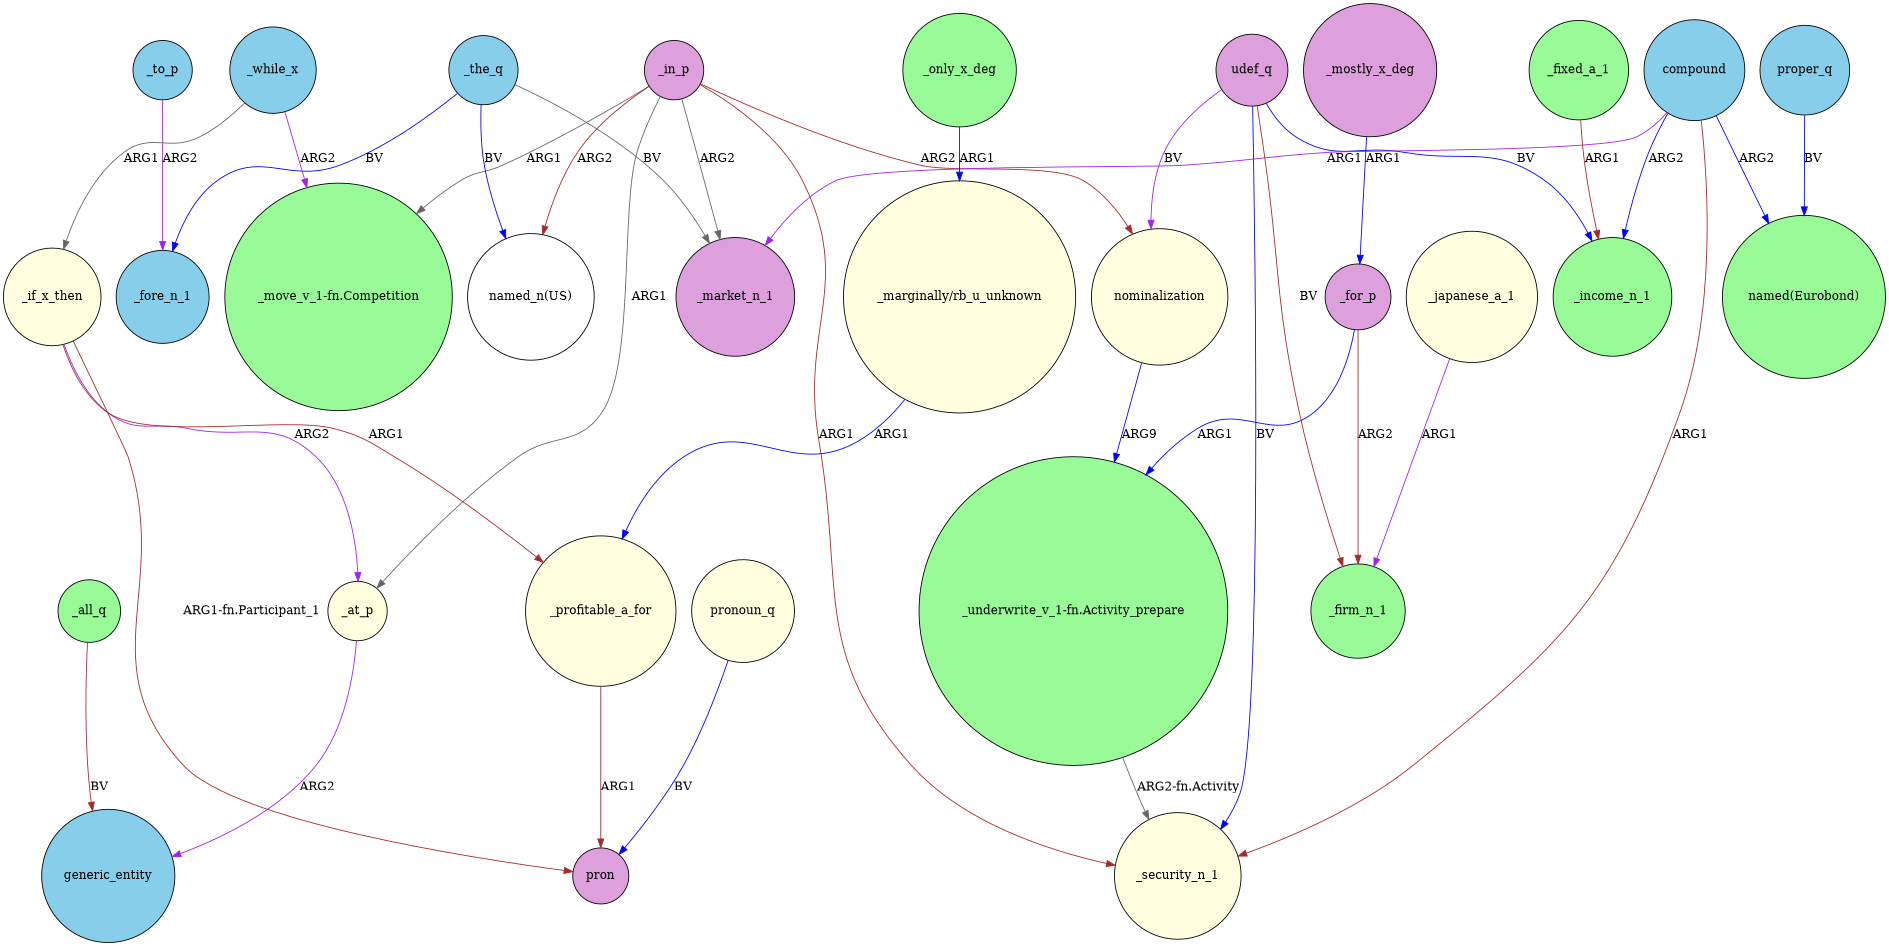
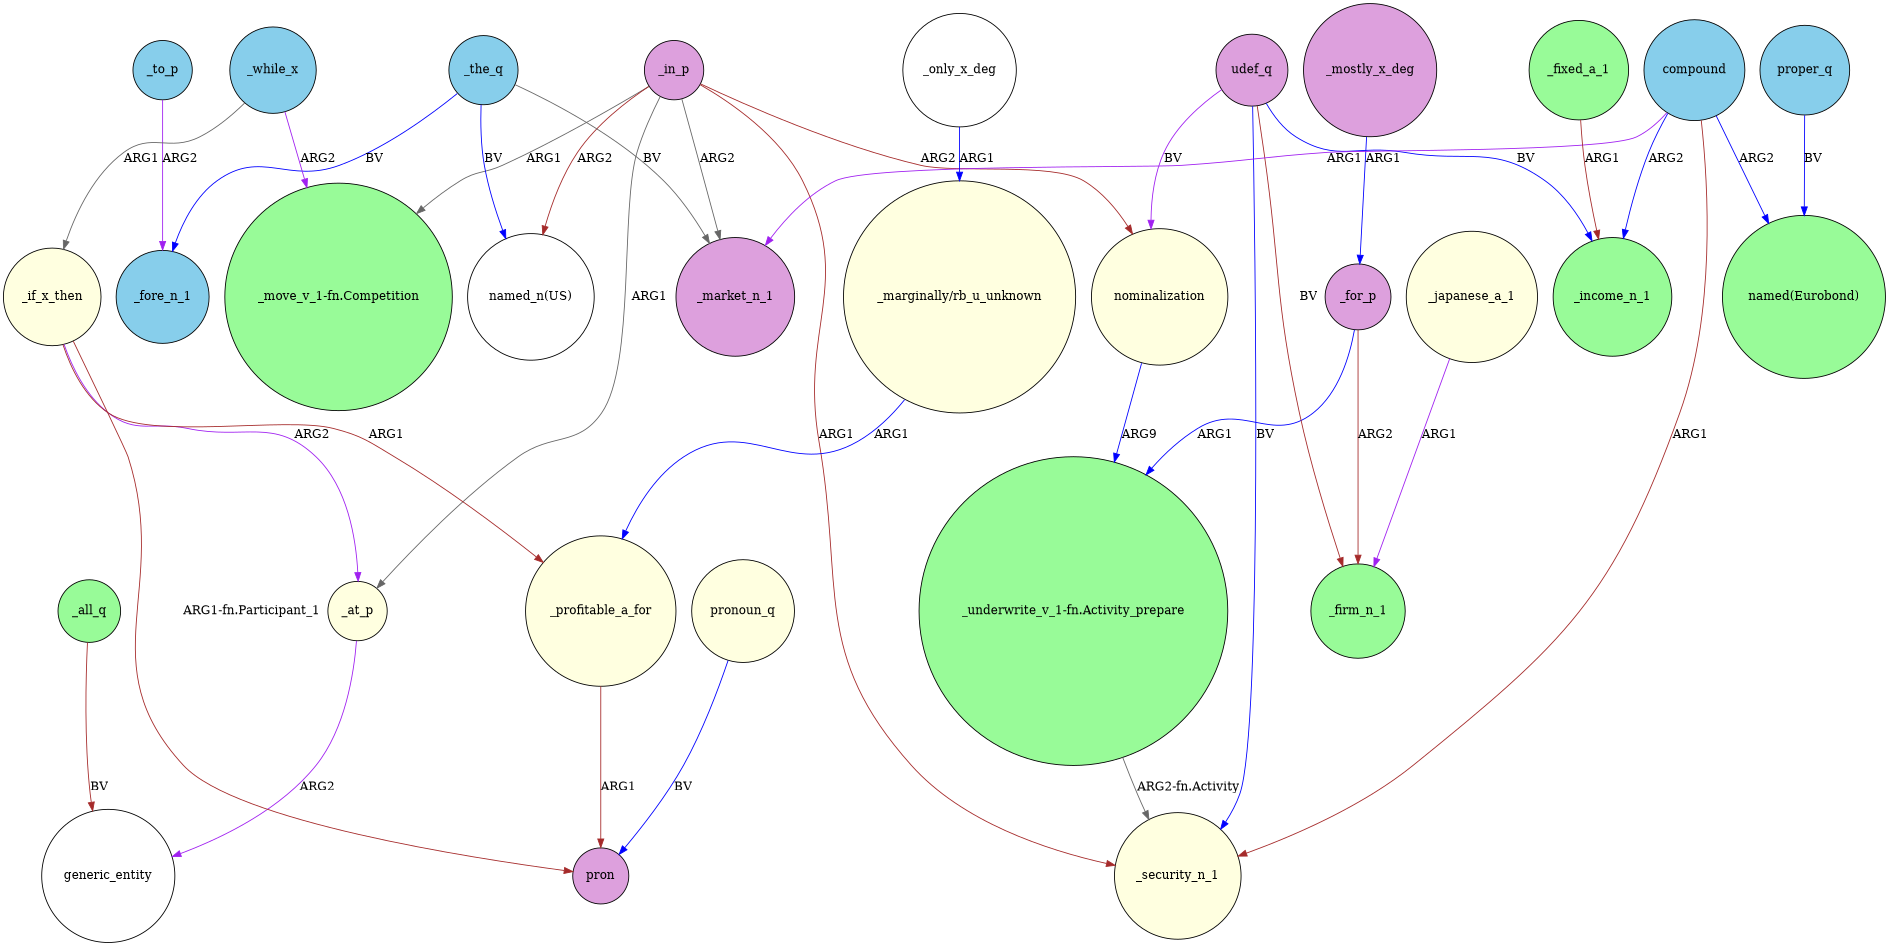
(960, 70) -> (960, 70)
(108, 876) -> (108, 876)
